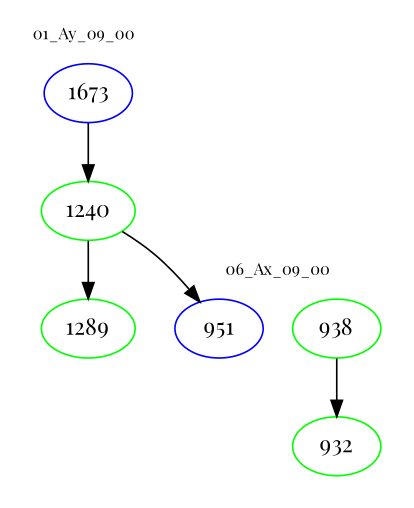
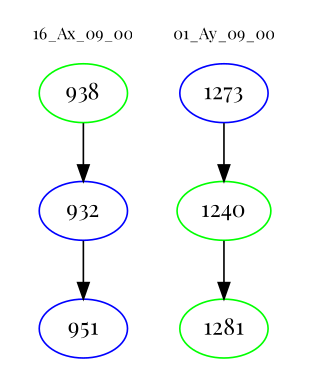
(88, 93) -> (224, 93)
(172, 271) -> (83, 262)
(278, 271) -> (83, 35)
(88, 329) -> (224, 329)
(337, 446) -> (83, 211)
